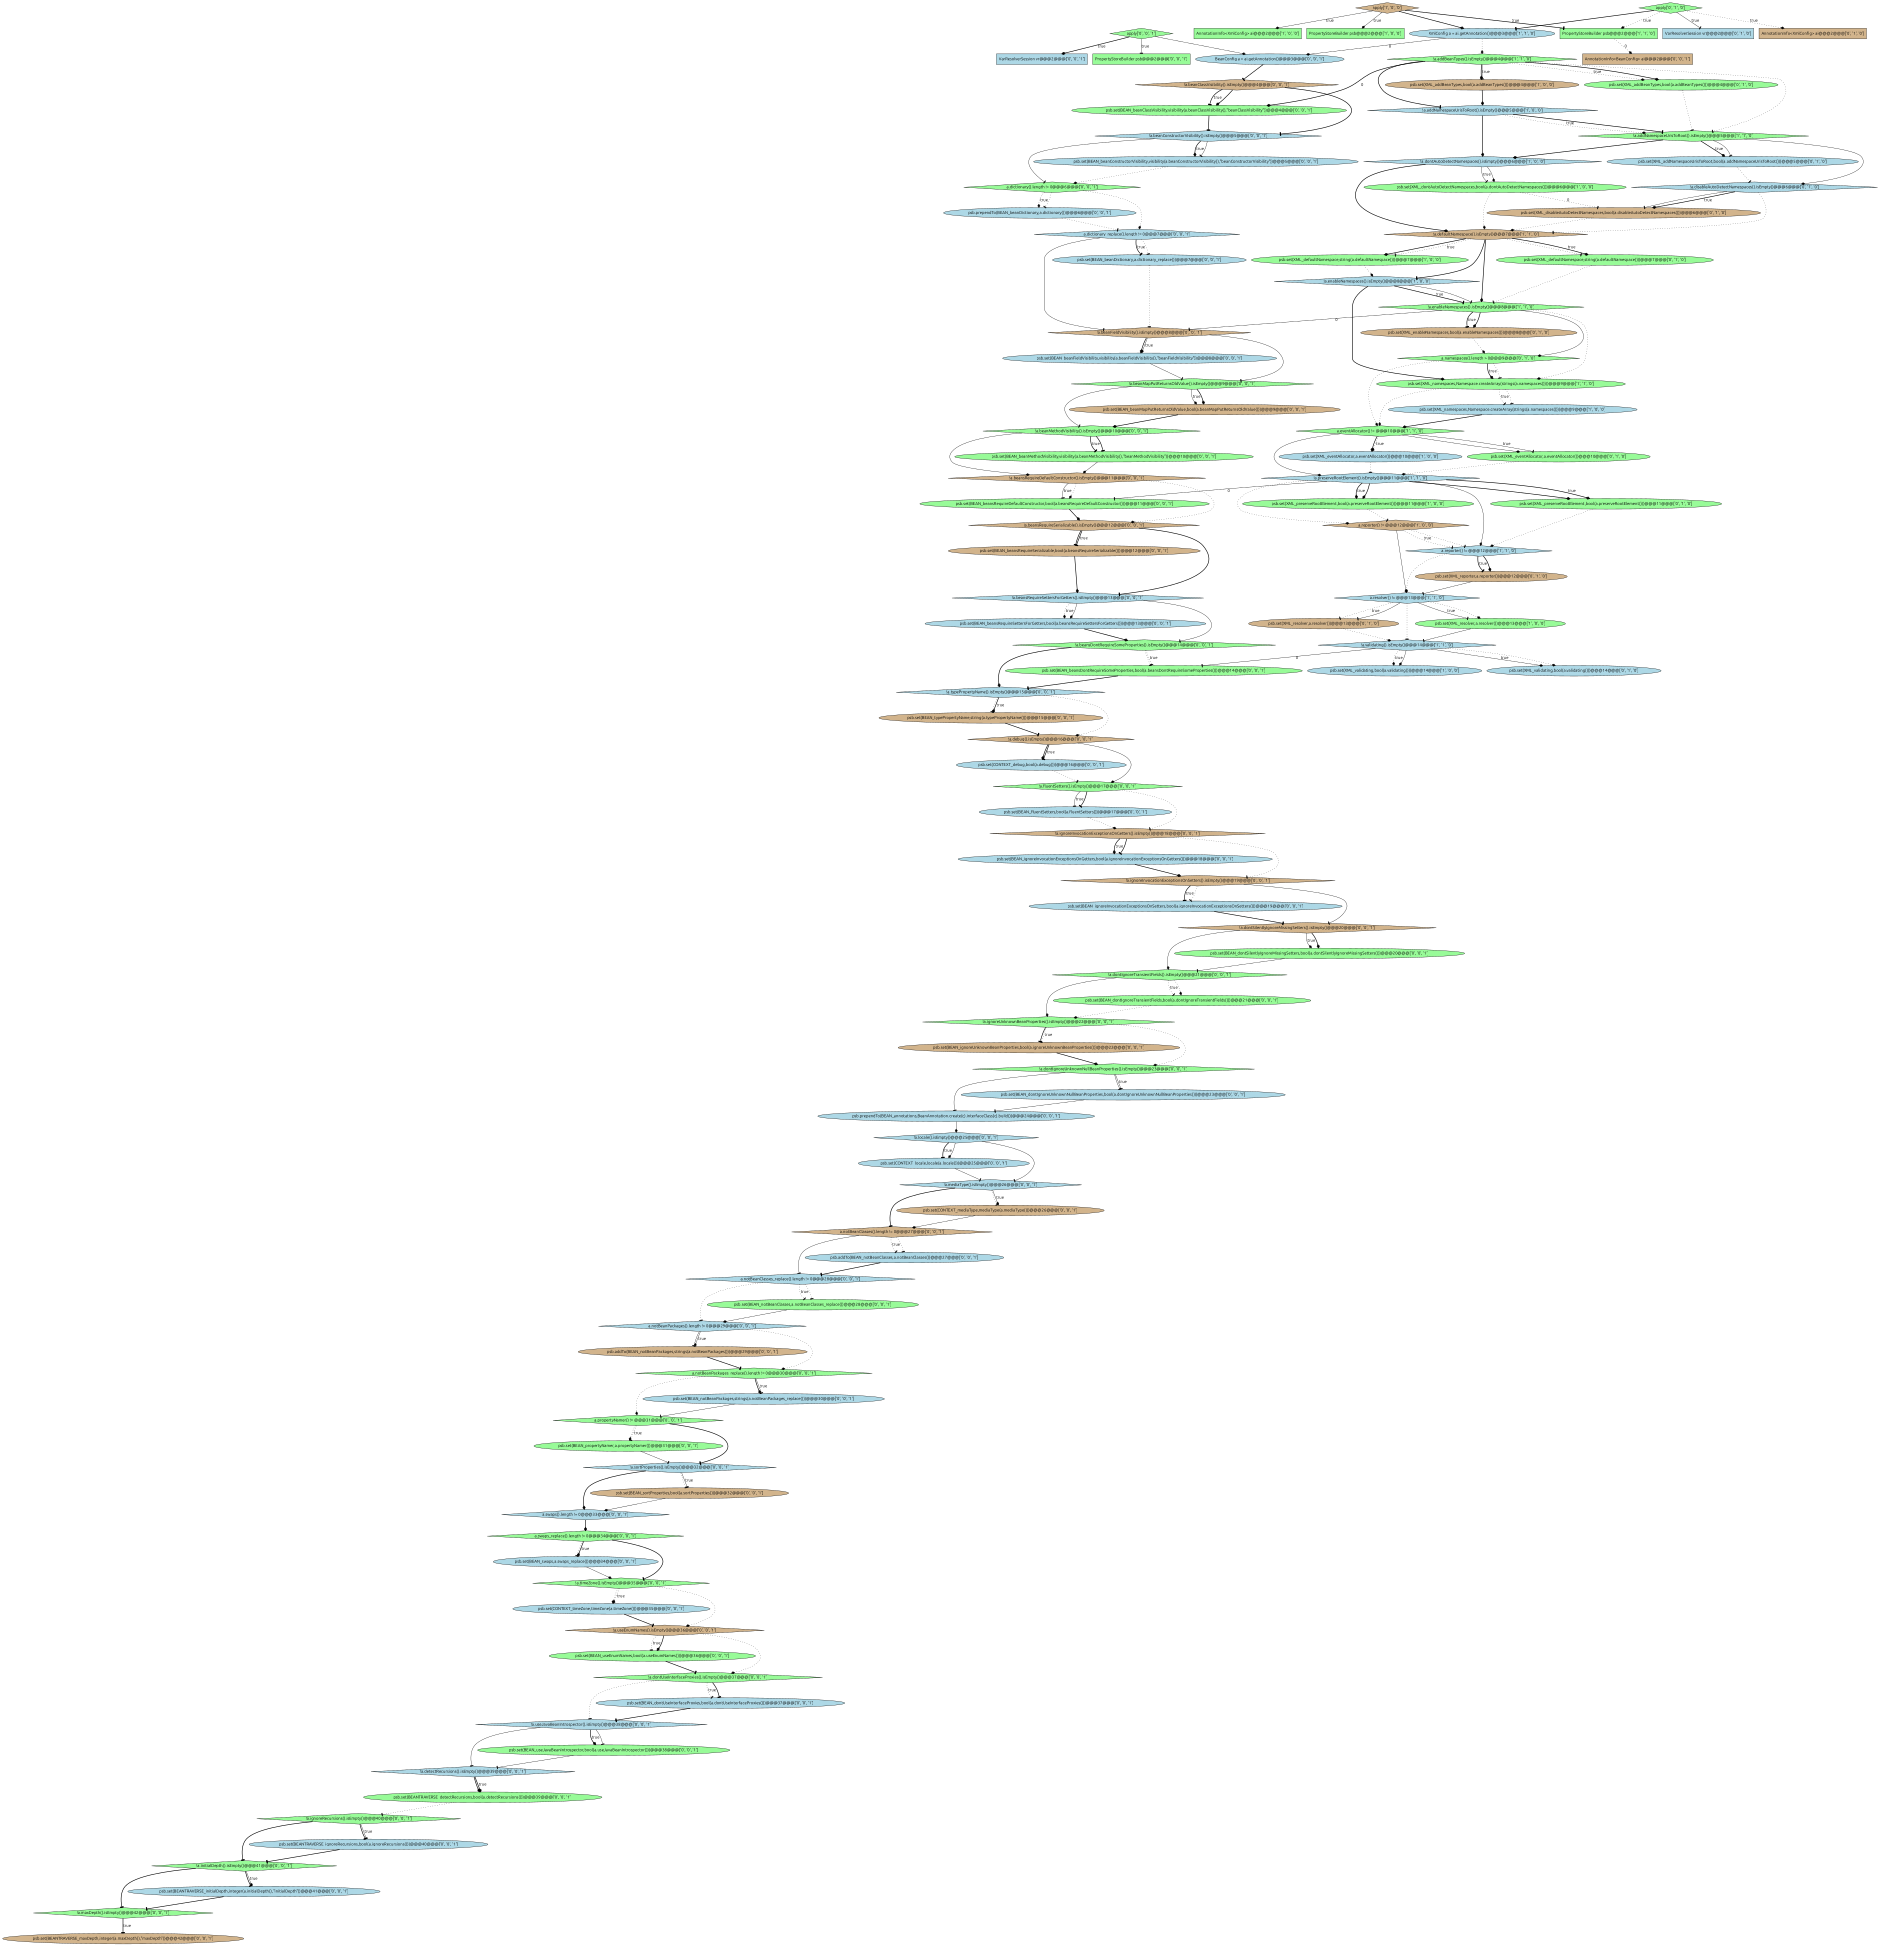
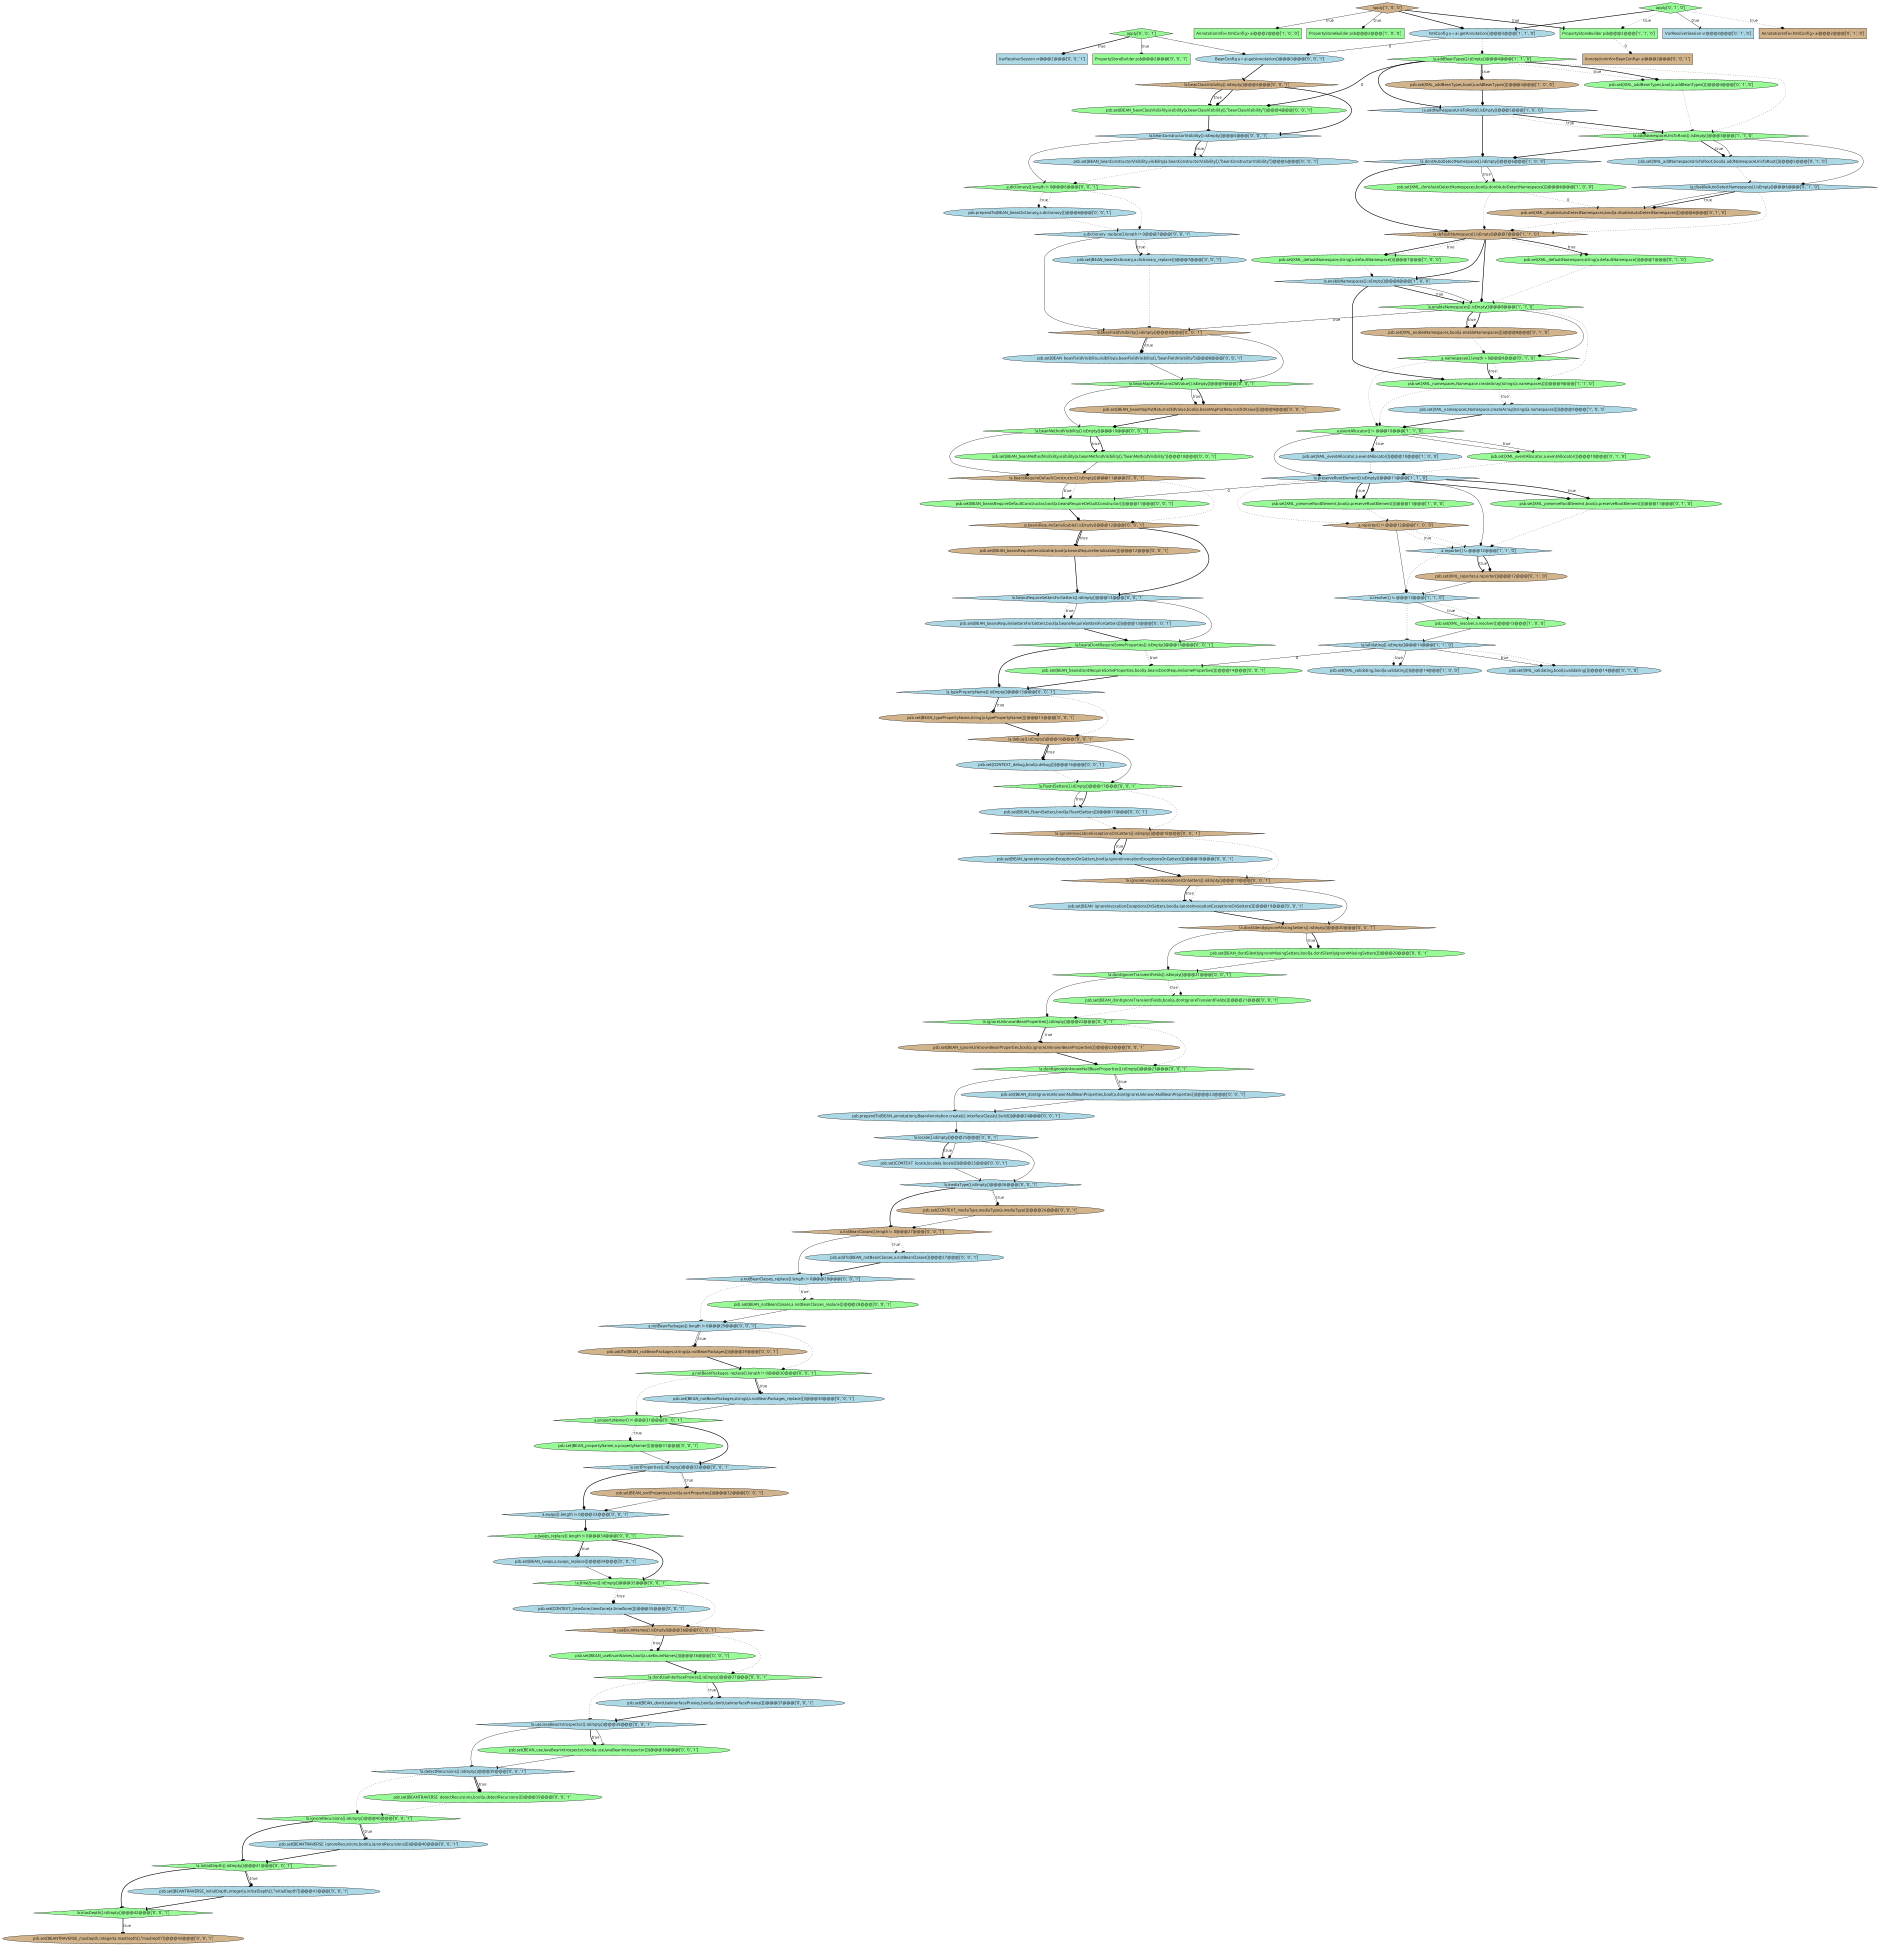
(1336, 320) -> (1336, 320)
(1324, 624) -> none
none -> (383, 1782)
